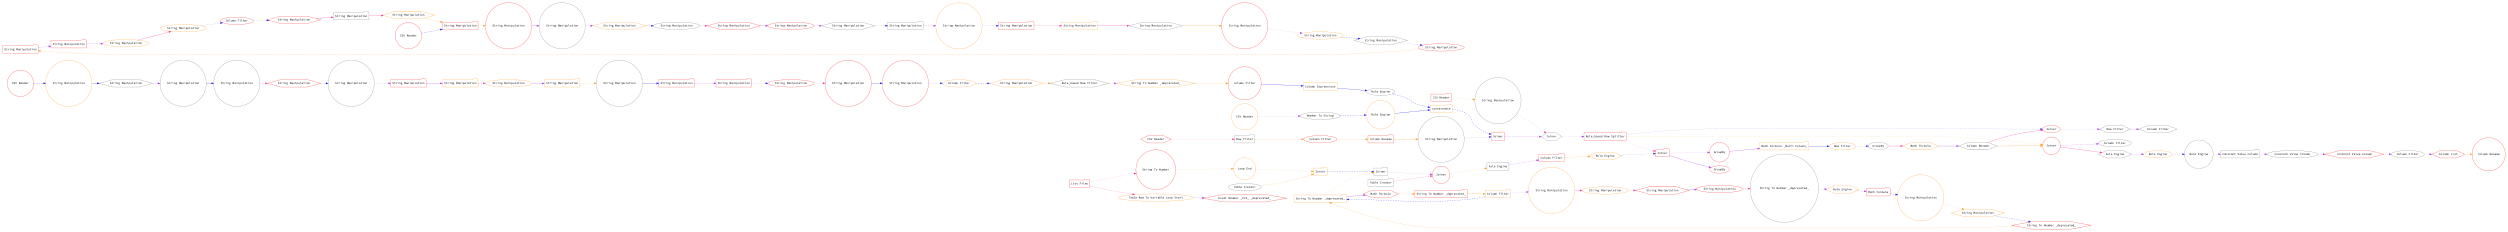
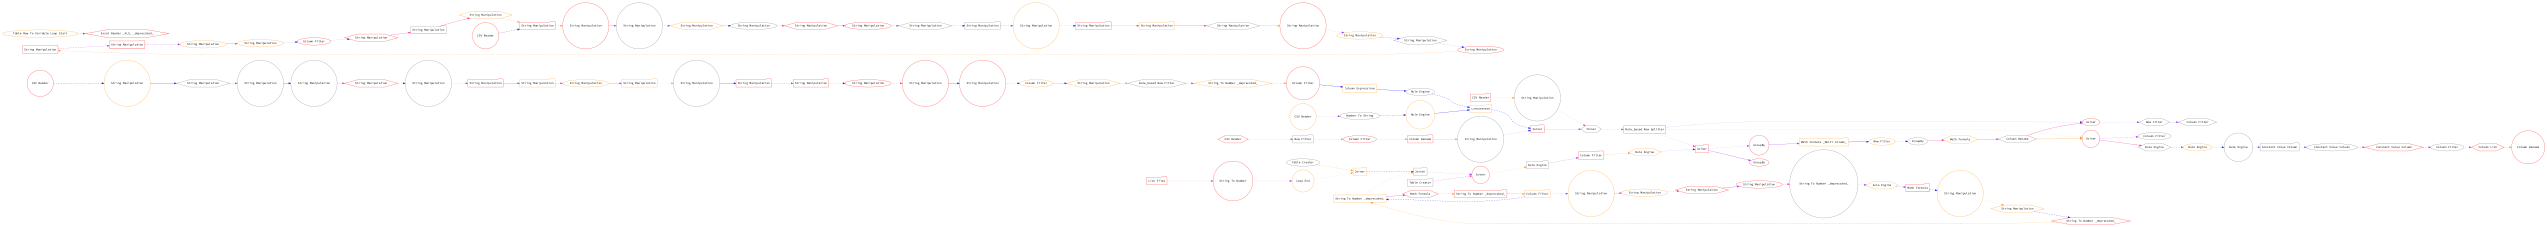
(1204, 169) -> (1271, 181)
(1111, 190) -> none
